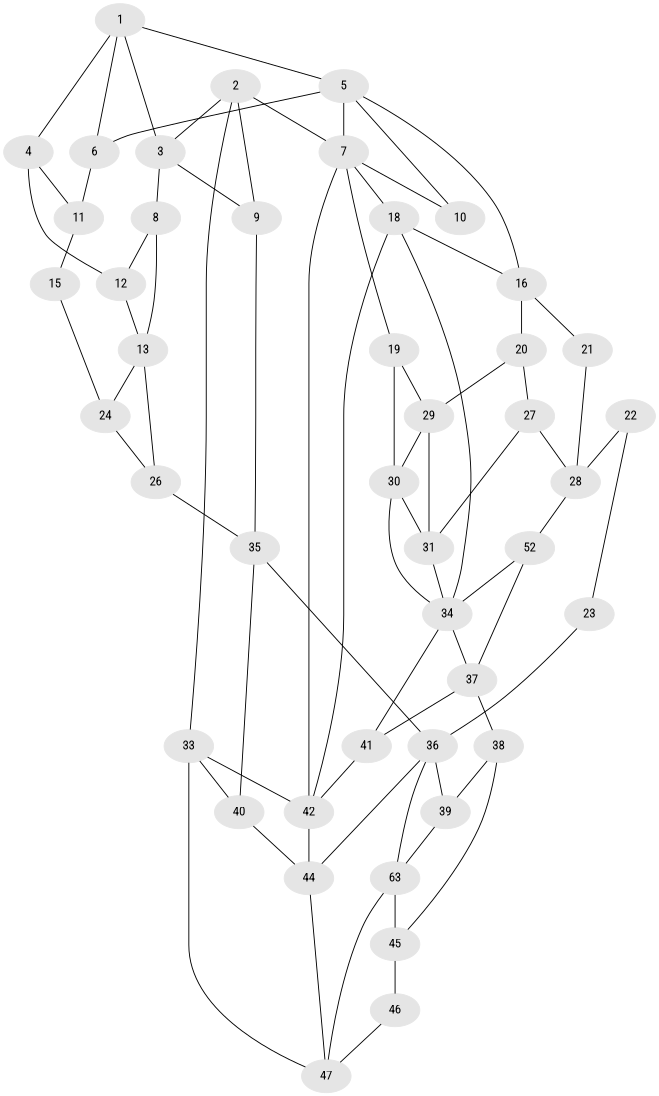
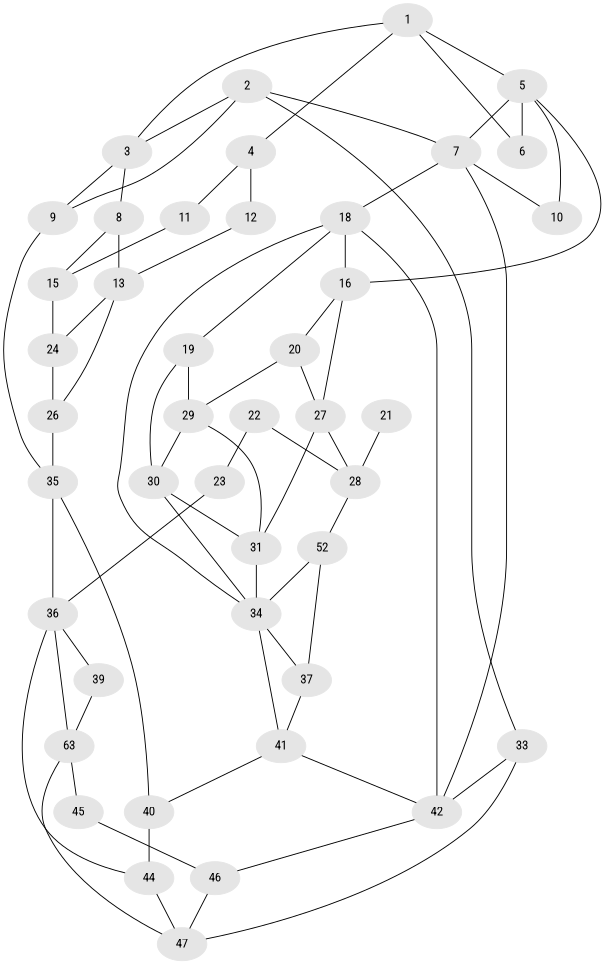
(87, 185) -> none
(138, 251) -> (86, 251)
(366, 252) -> (267, 284)
(554, 317) -> (333, 350)
(499, 746) -> none
(214, 779) -> (215, 779)
(309, 845) -> (326, 845)
